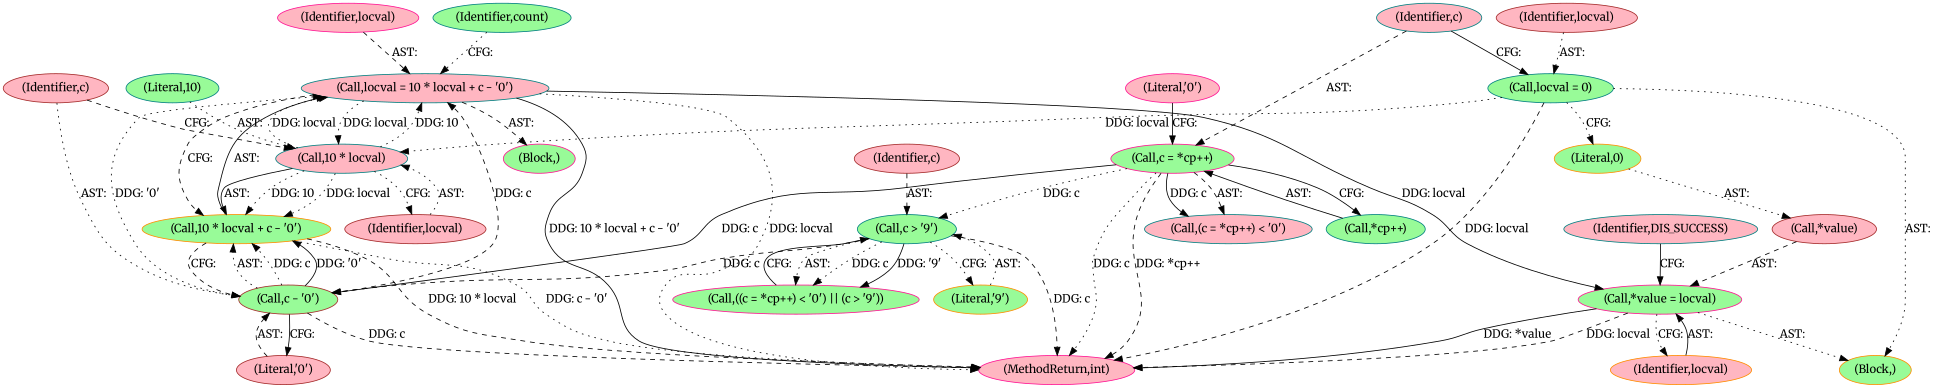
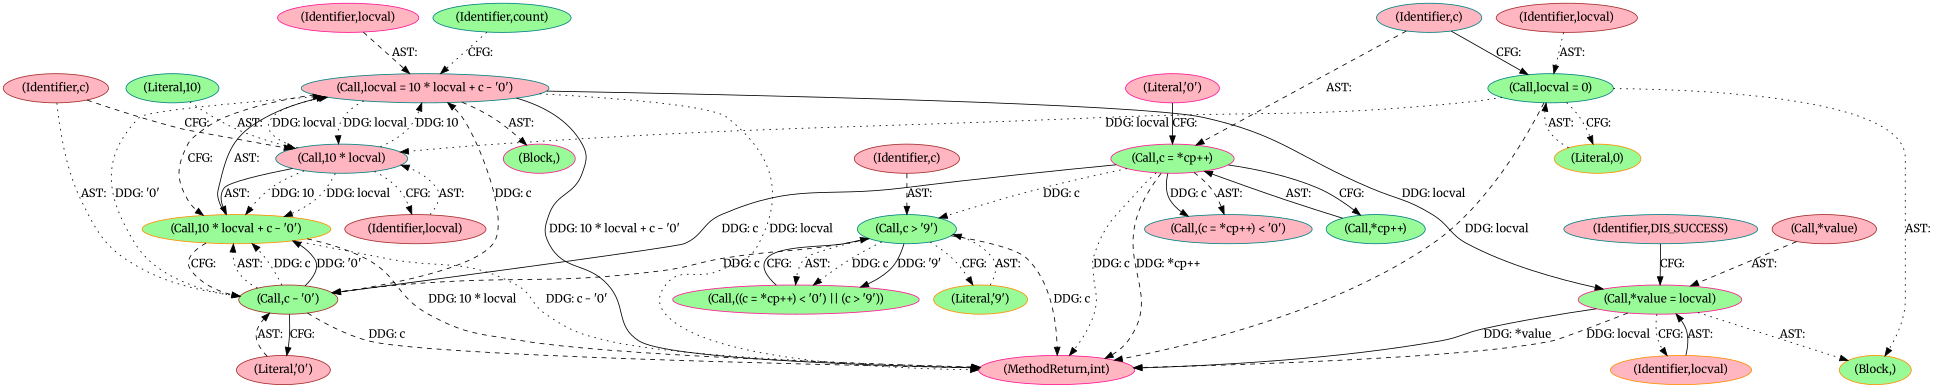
(1705, 192) -> (1551, 133)
